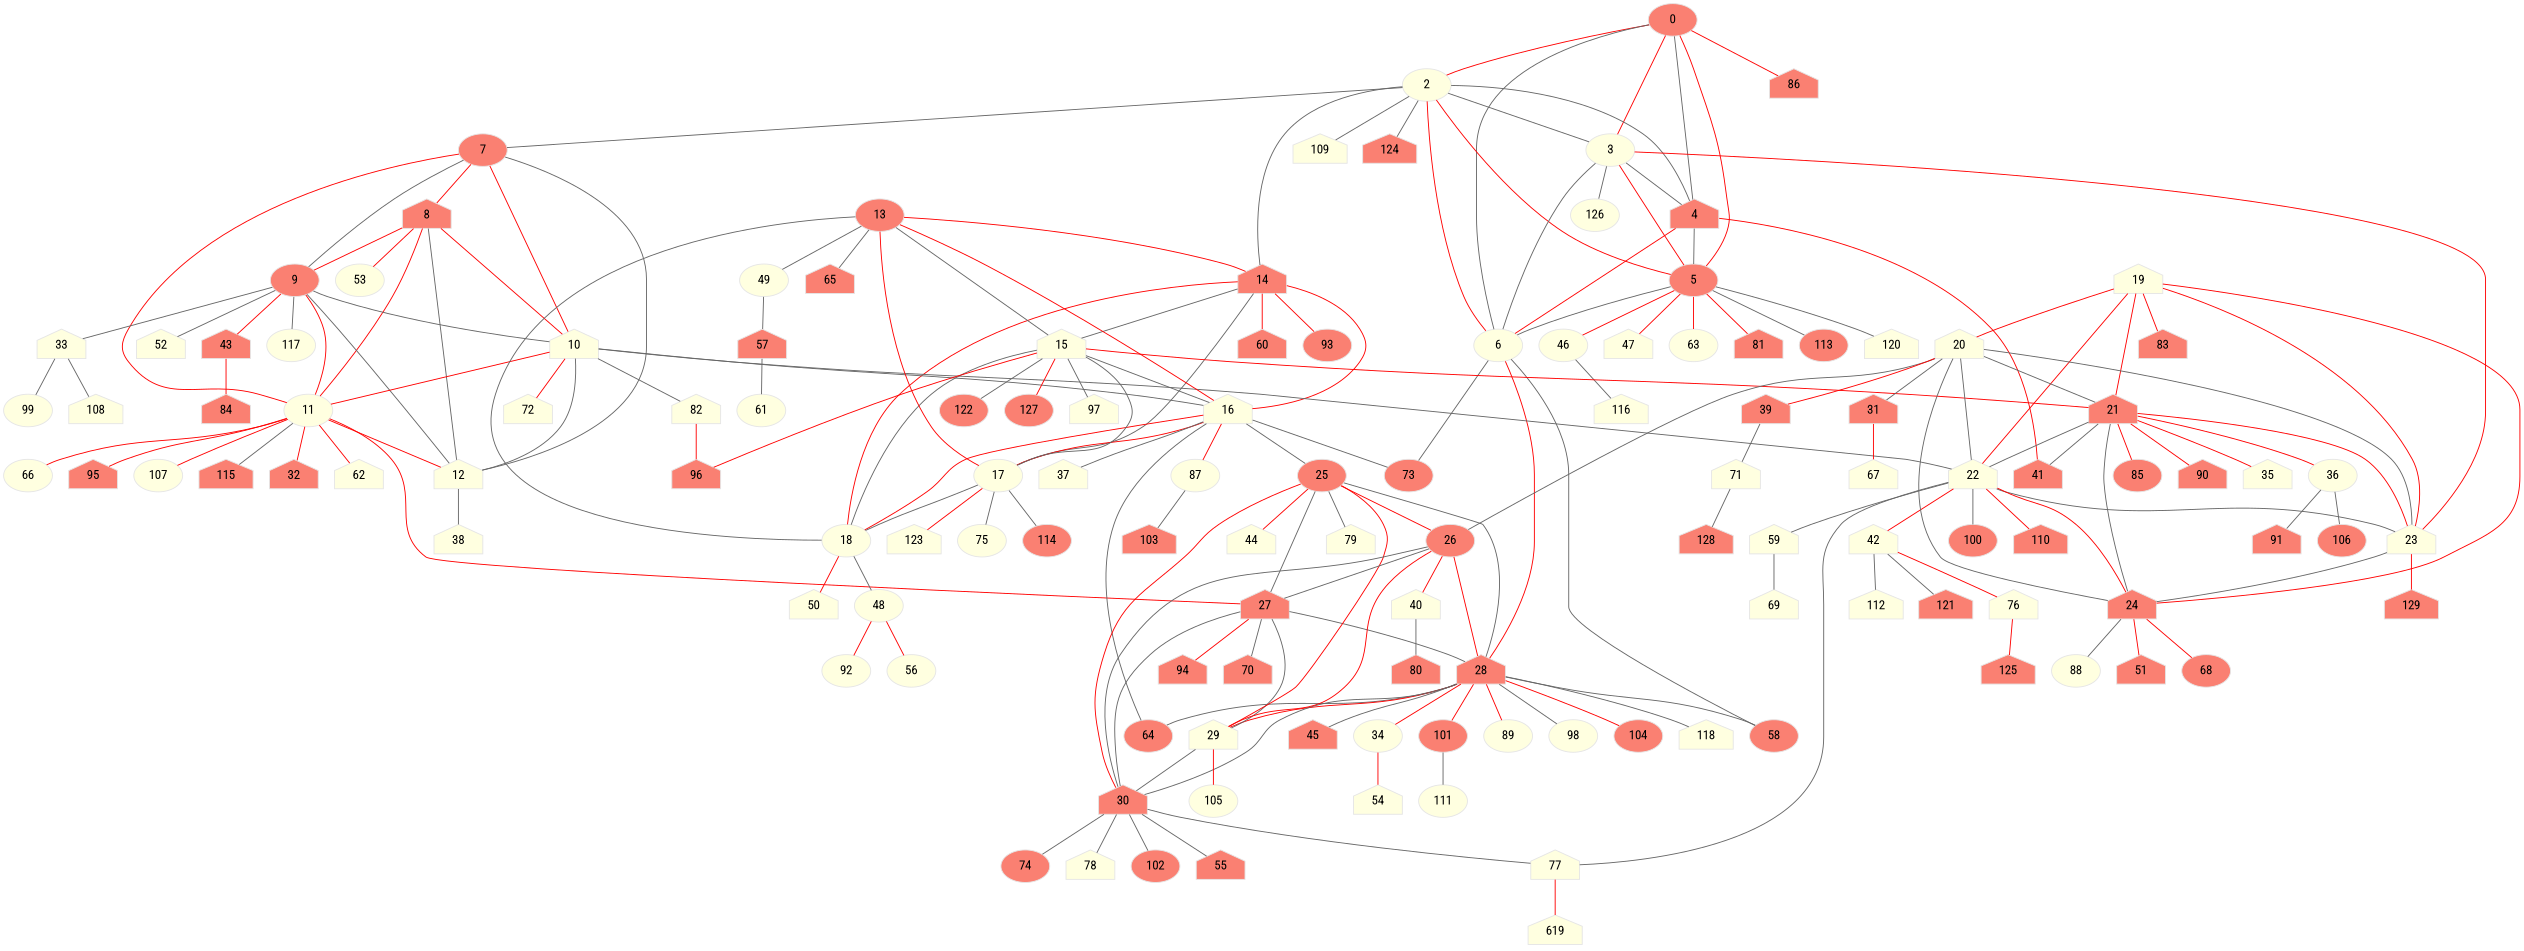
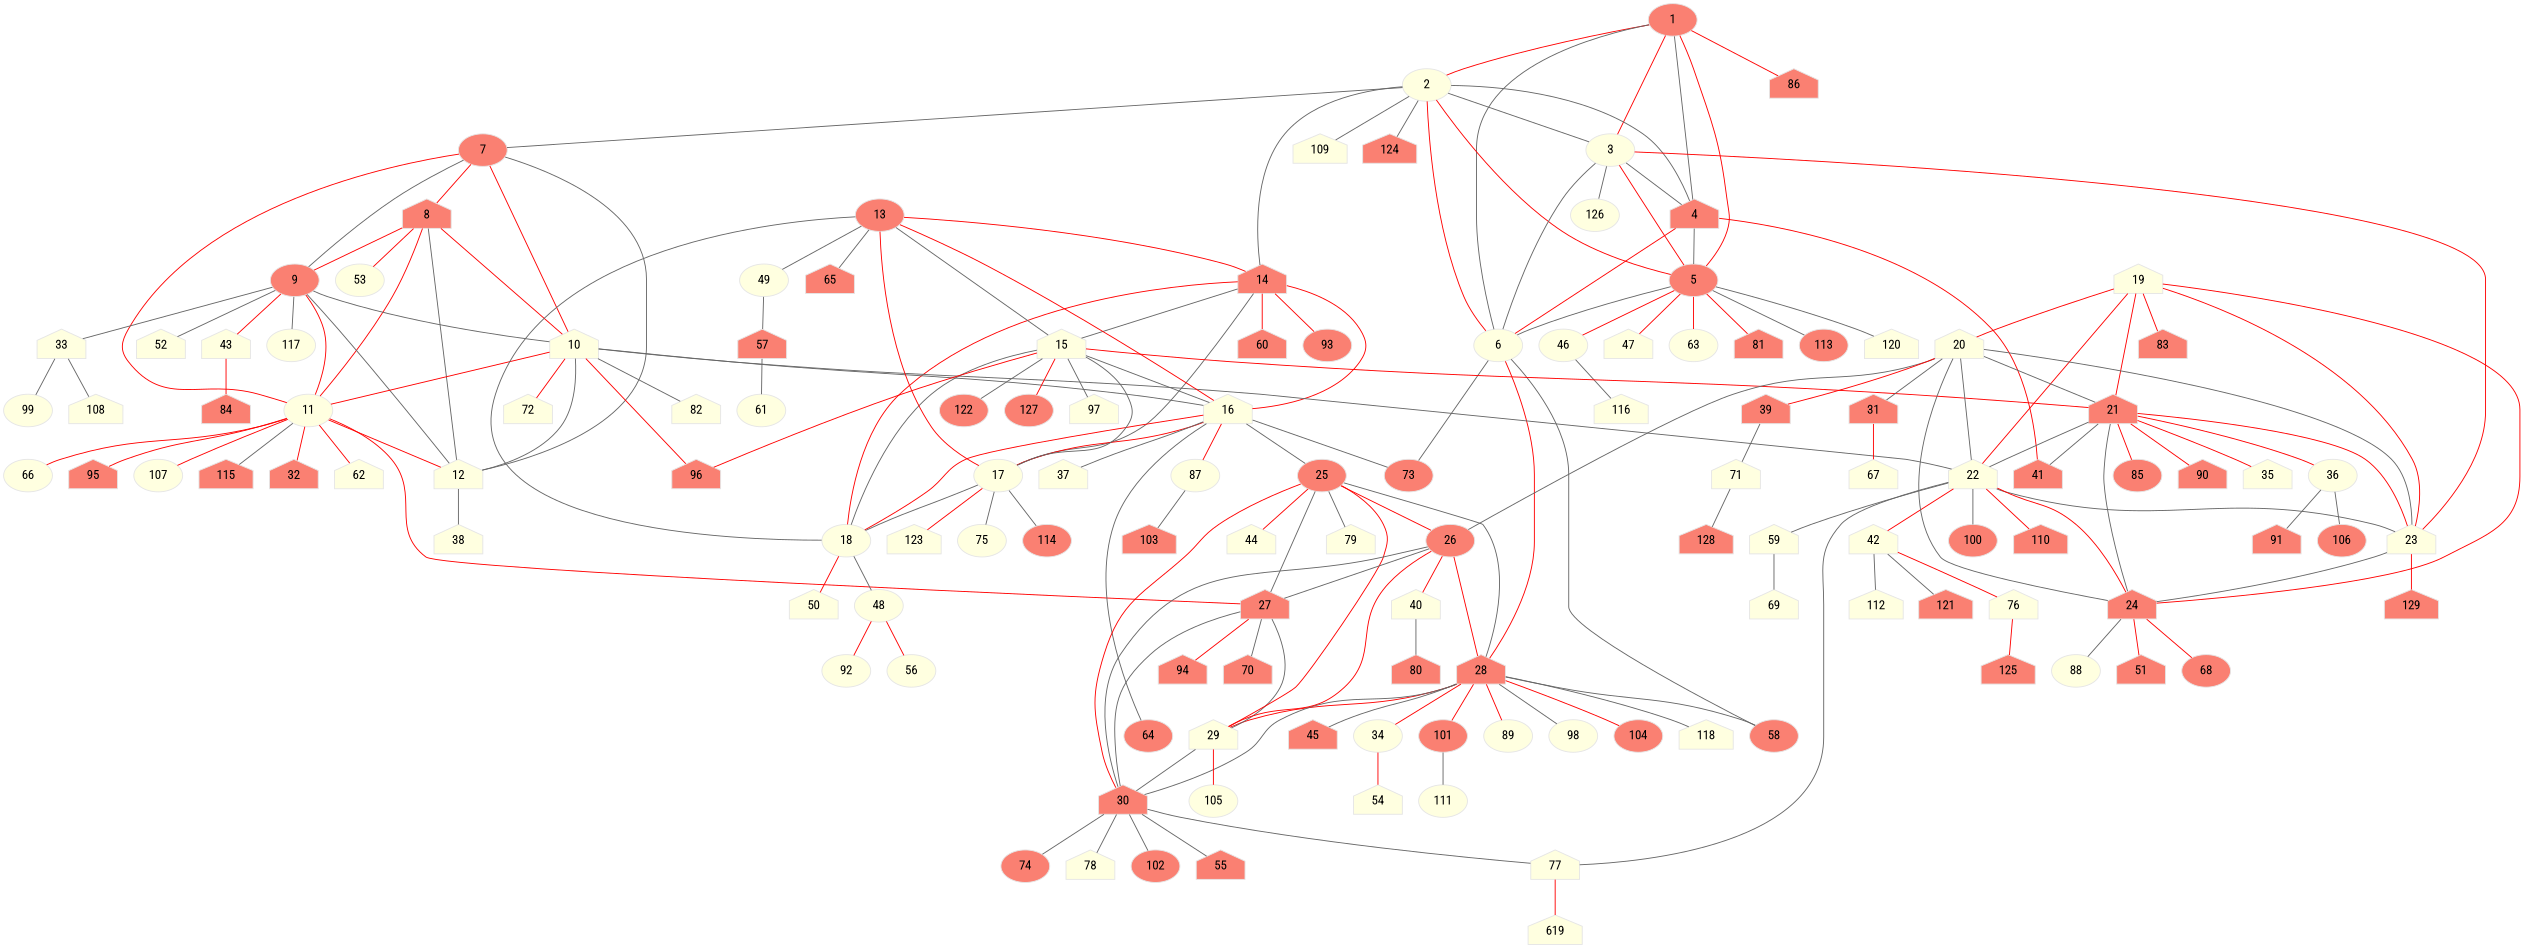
(1673, 20) -> (1673, 20)
(226, 345) -> (226, 345)
(696, 442) -> (636, 411)
(1378, 633) -> none
(1290, 704) -> none
